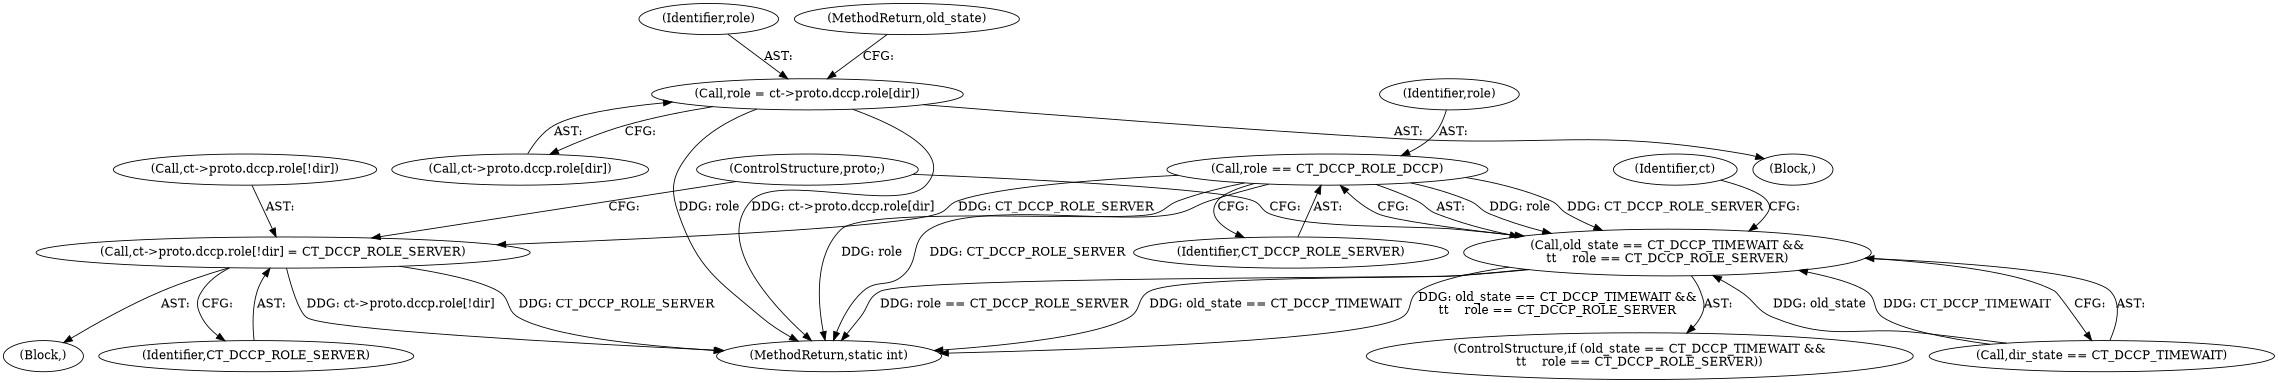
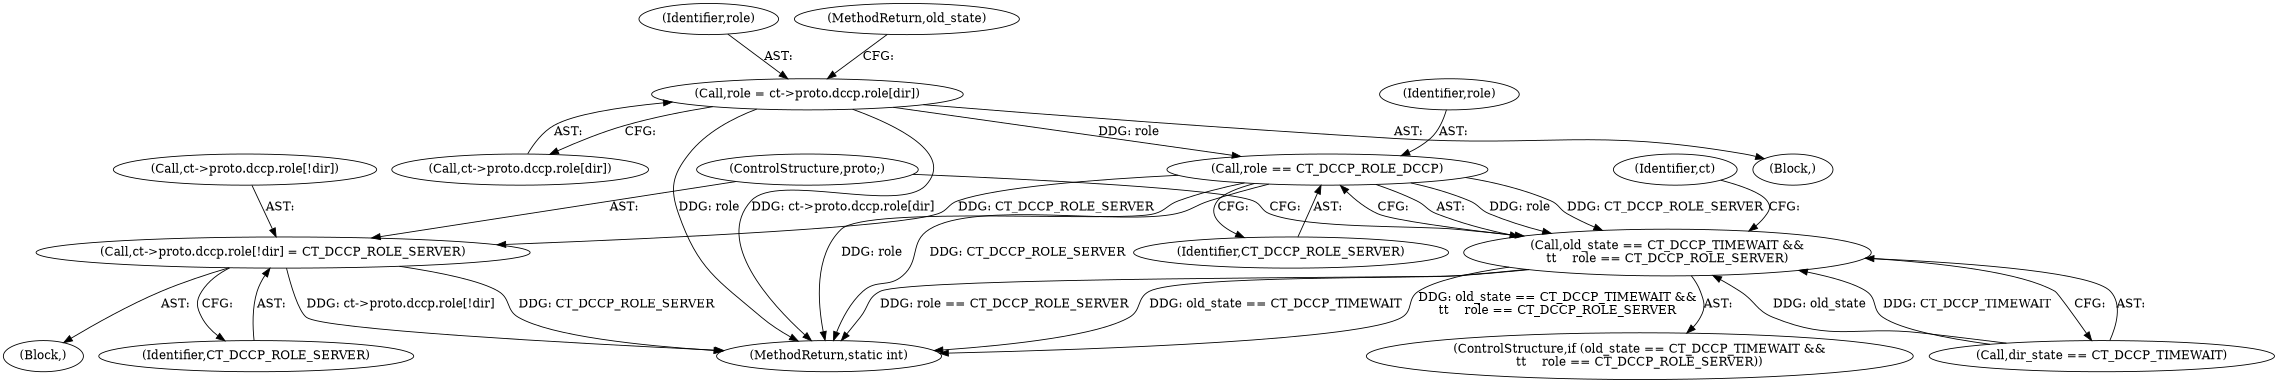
none -> (1063, 131)
(626, 207) -> (626, 207)
